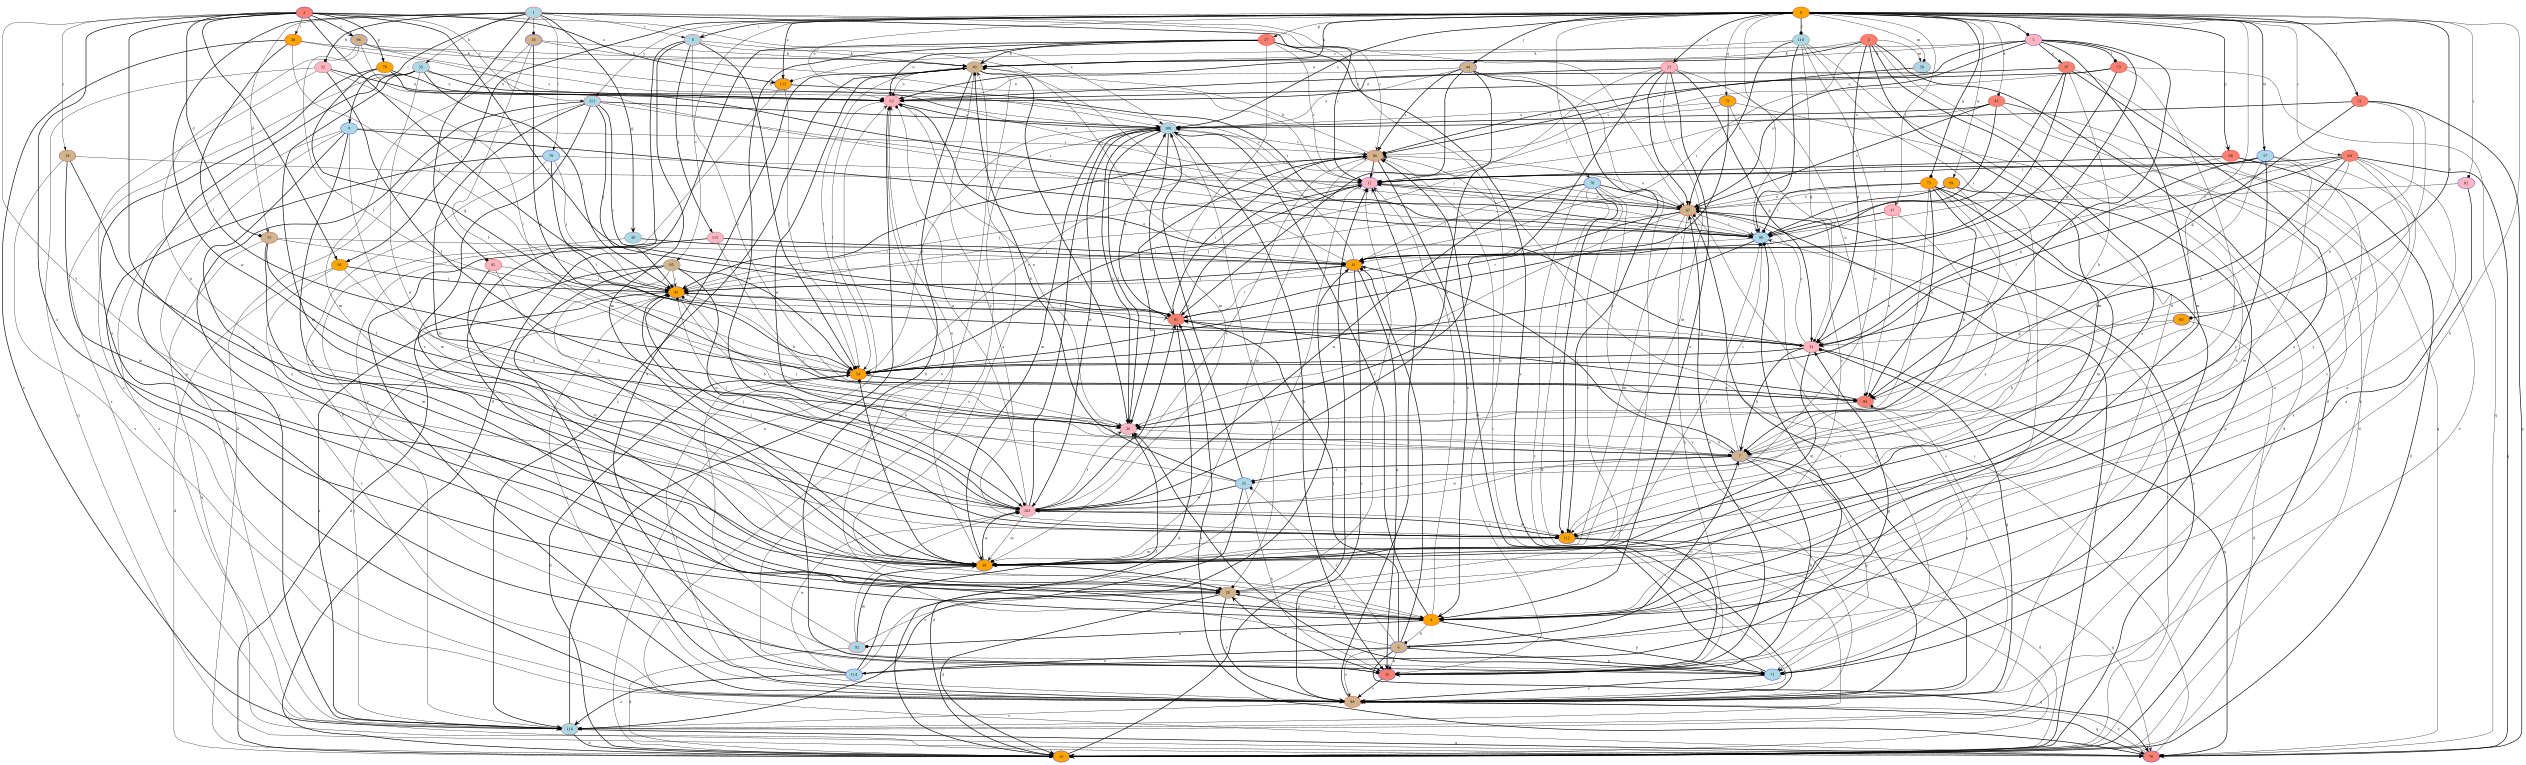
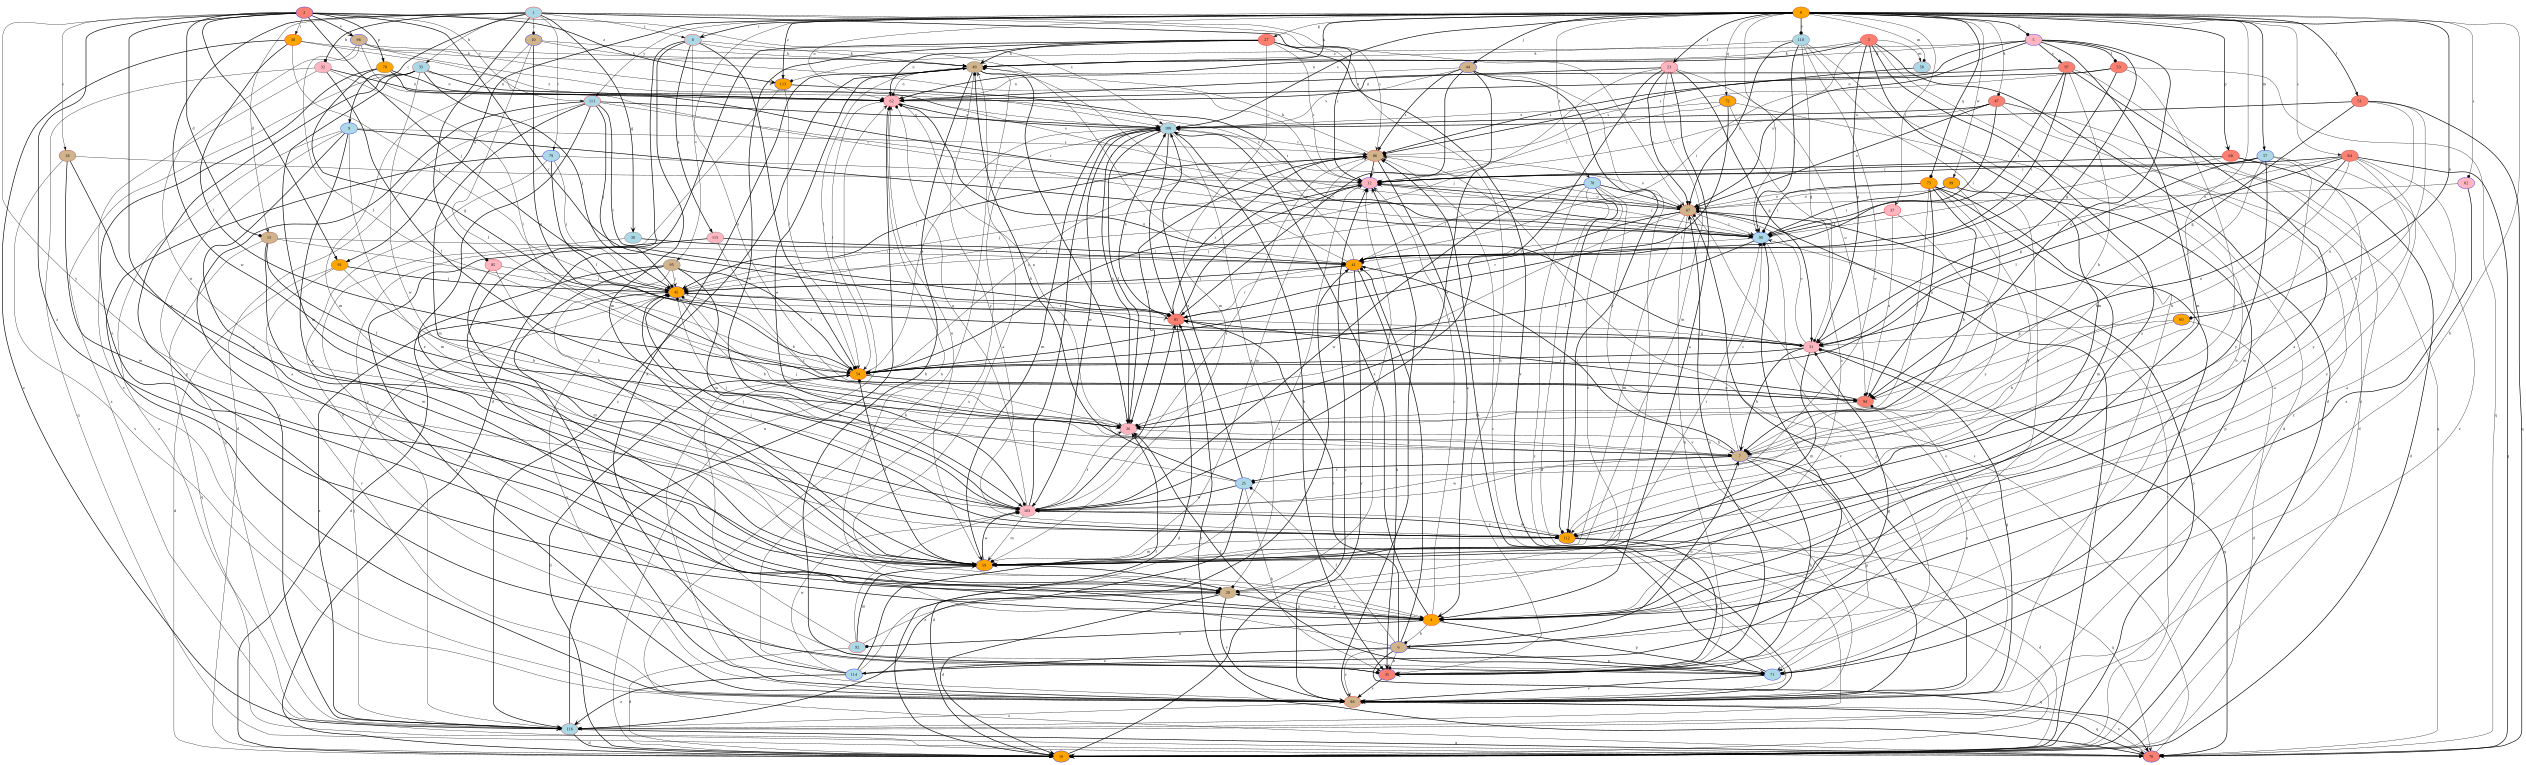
(1303, 644) -> none
